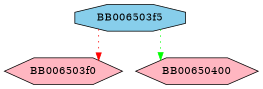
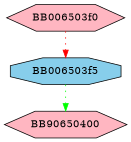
(99, 41) -> (66, 41)
(197, 71) -> (66, 125)
